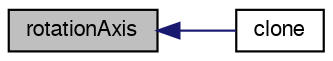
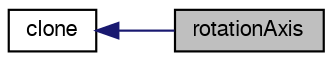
(208, 31) -> (147, 31)
